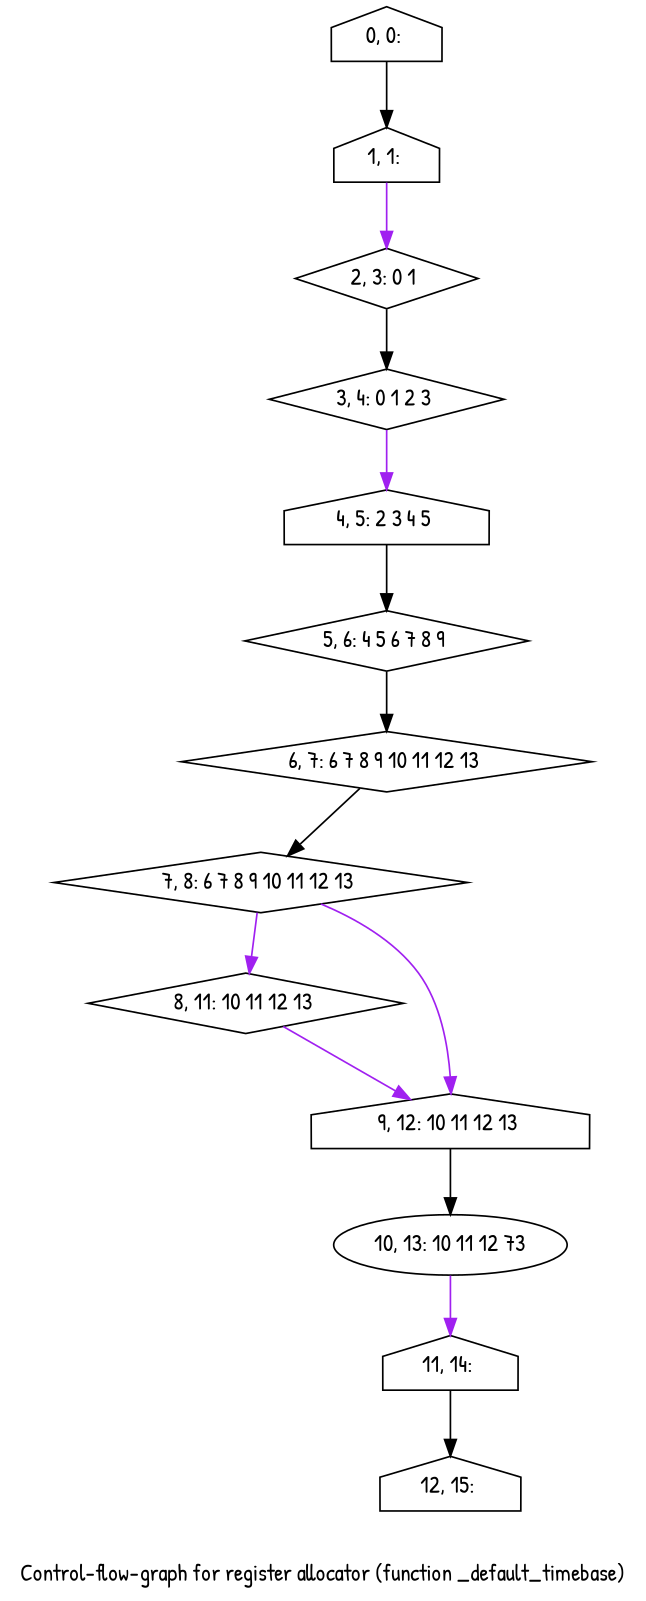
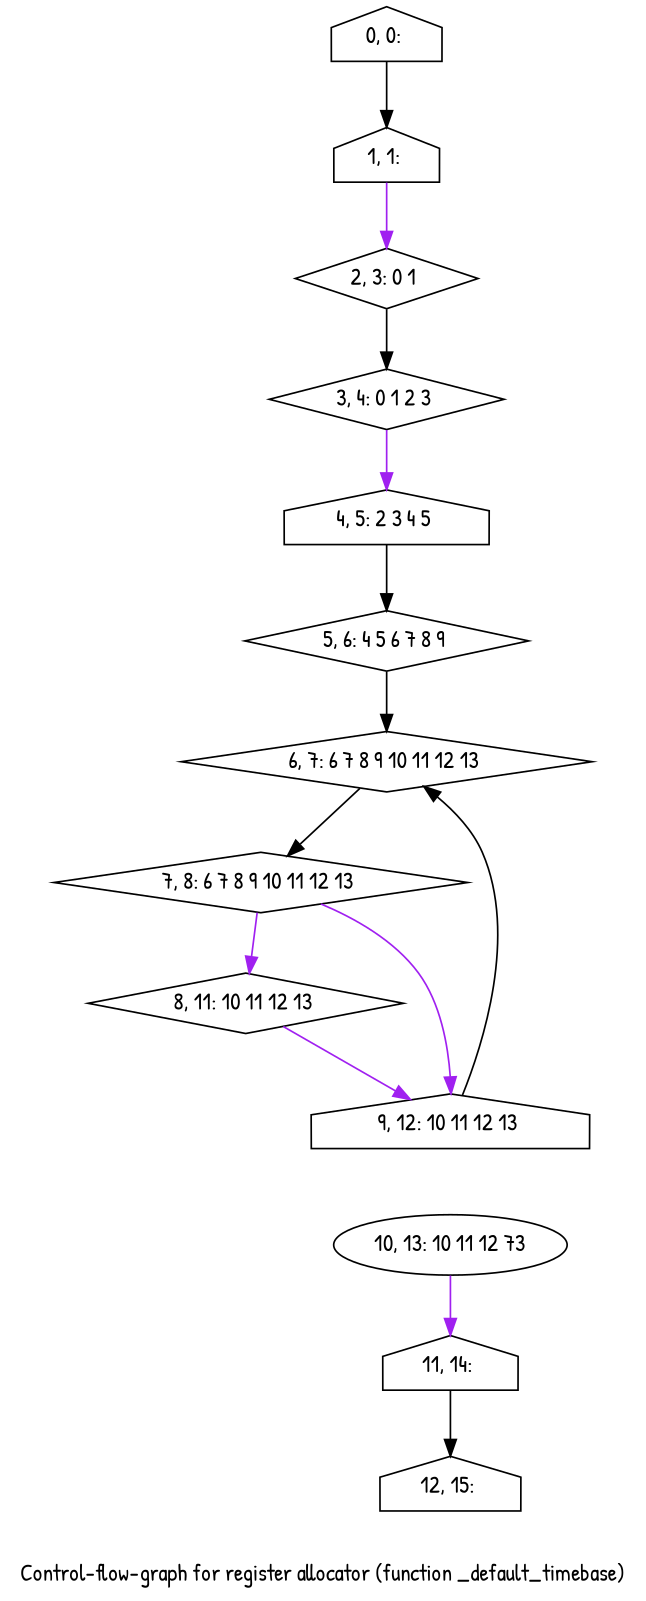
(450, 1173) -> (497, 939)
